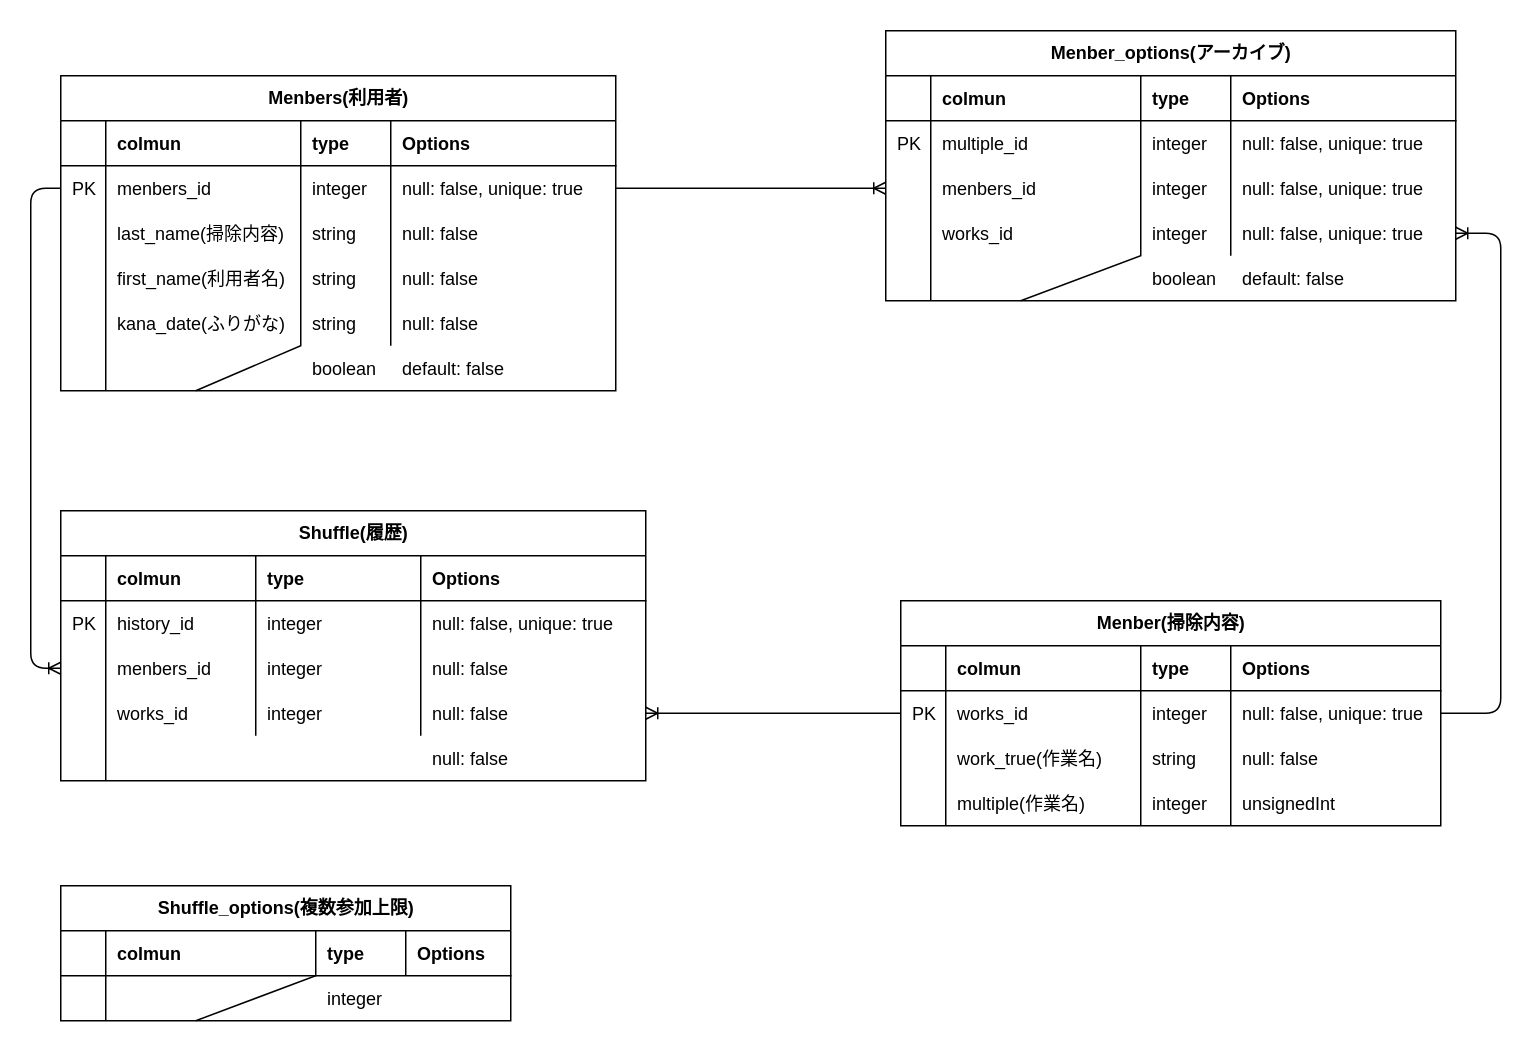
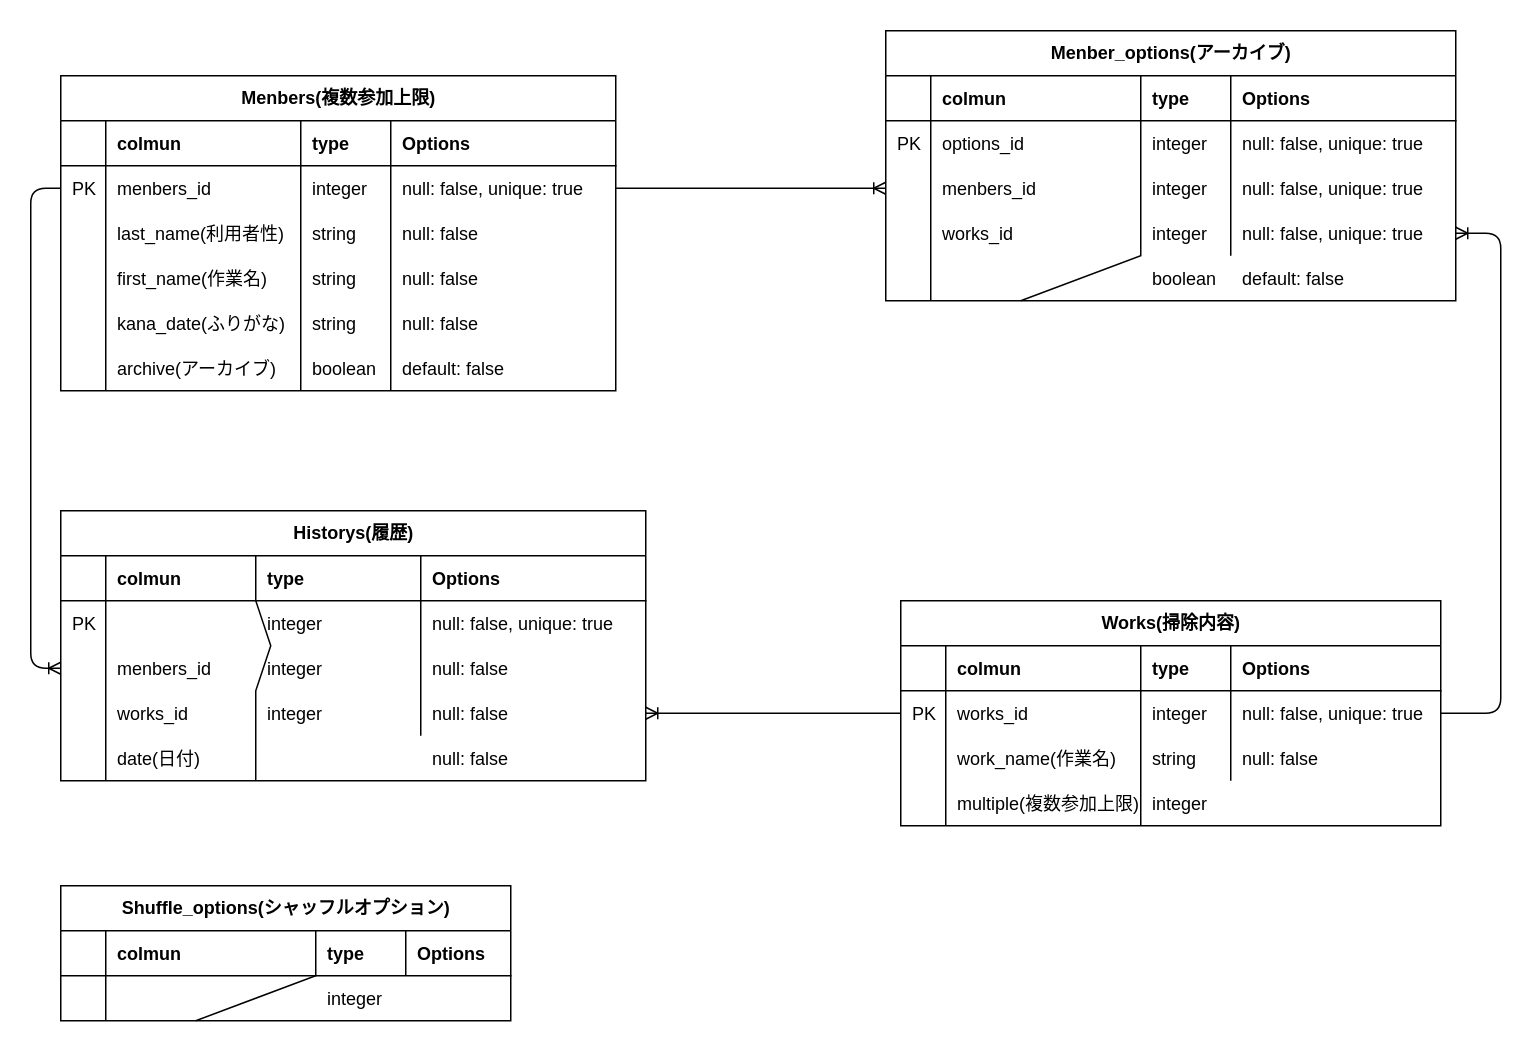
(339, 98) -> (339, 98)
(988, 144) -> (988, 144)
(206, 234) -> (206, 234)
(211, 279) -> (202, 279)
none -> (203, 368)
(354, 533) -> (354, 533)
(181, 623) -> none
(1172, 623) -> (1172, 623)
none -> (181, 758)
(1039, 759) -> (1039, 759)
(1336, 803) -> none
(1027, 804) -> (1054, 804)
(287, 908) -> (287, 908)
